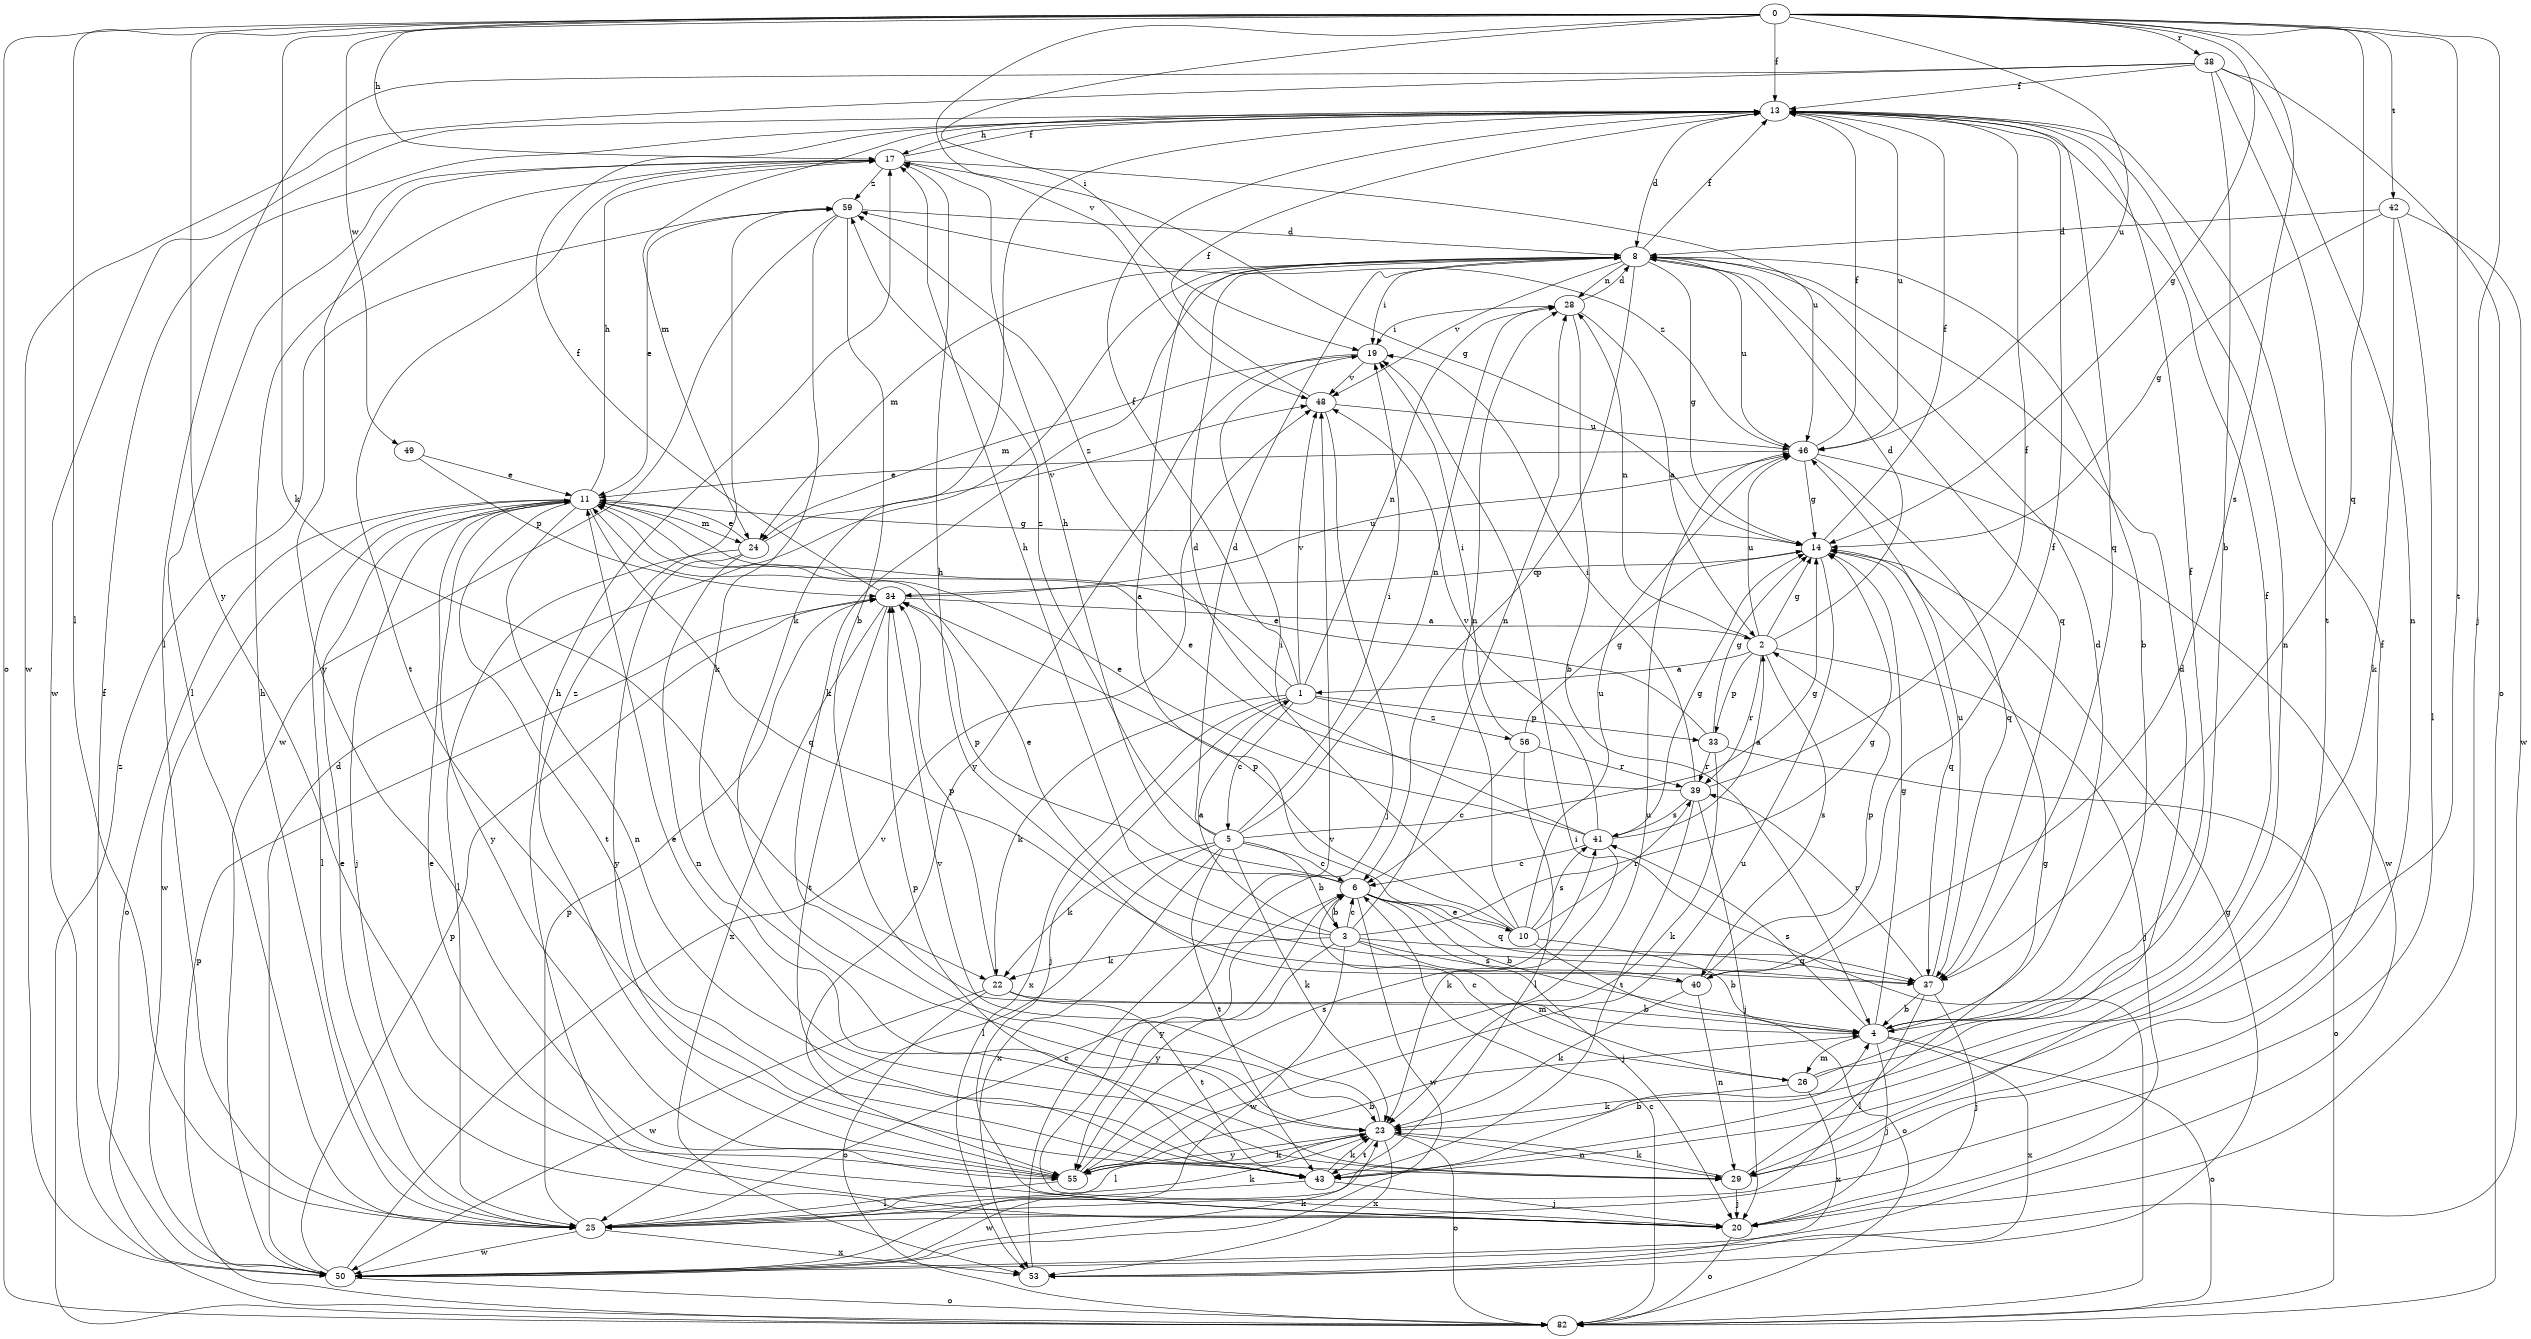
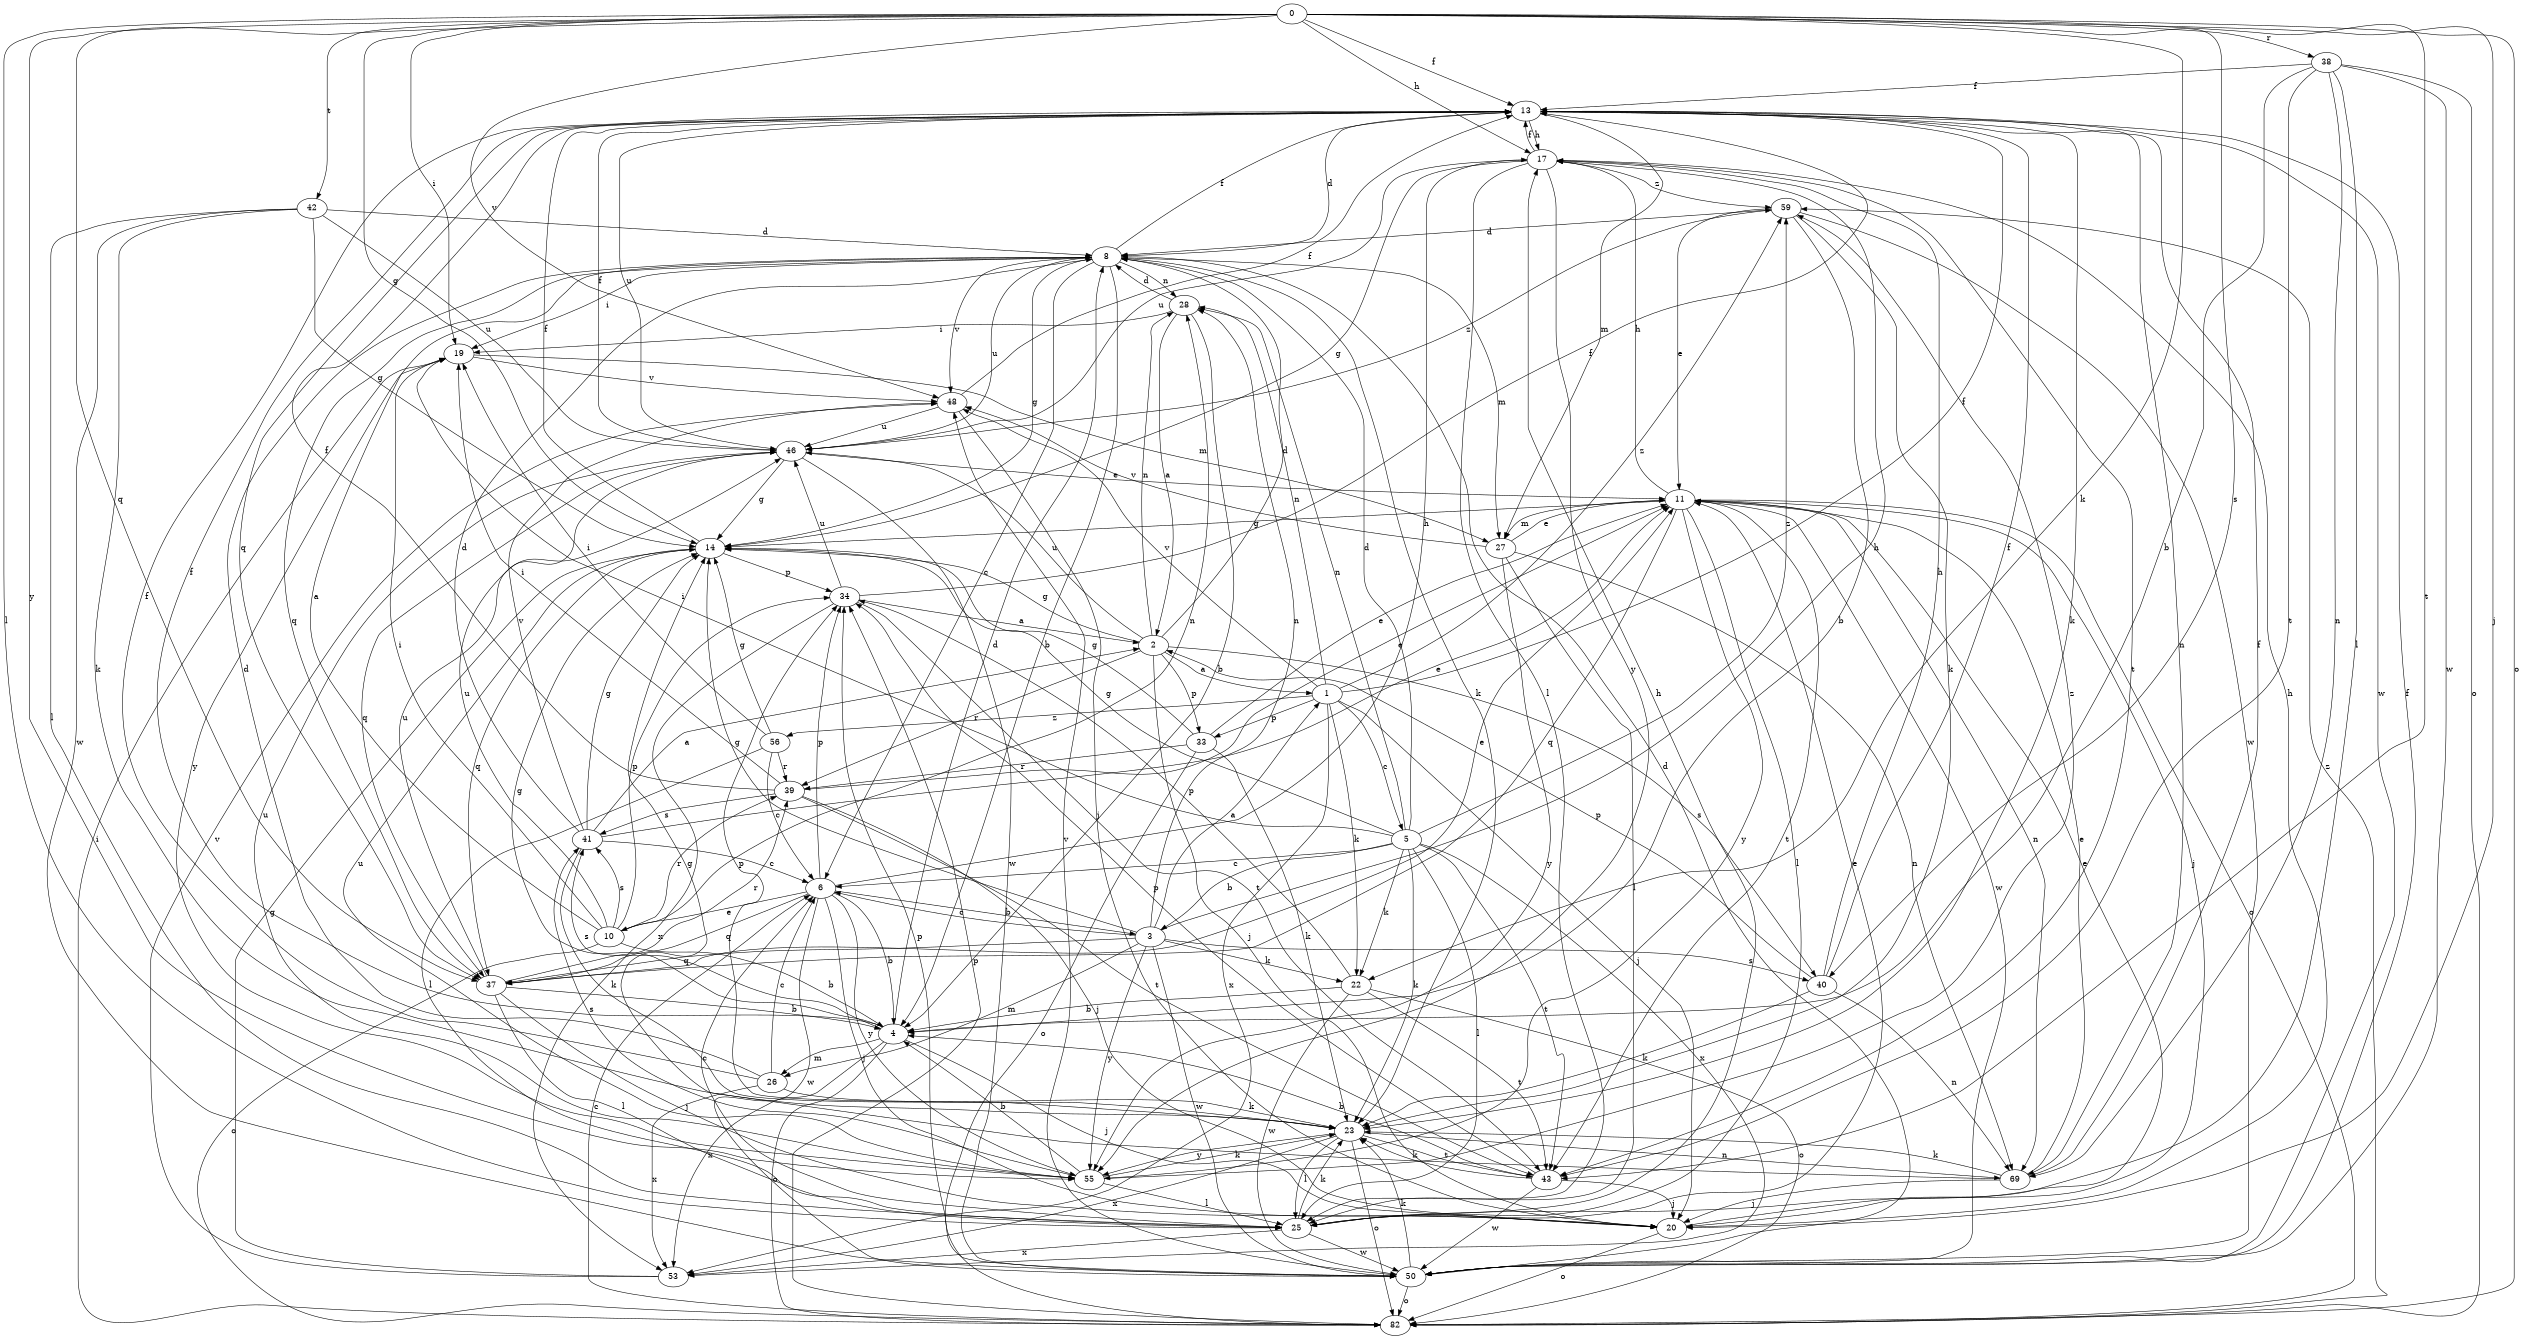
(2127, 196) -> (530, 377)
(409, 451) -> none
(754, 548) -> (1501, 548)
(940, 864) -> (741, 864)
(599, 889) -> none
(1736, 1180) -> (2015, 1180)
